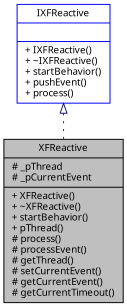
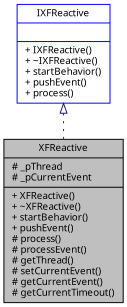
(38, 228) -> (43, 228)
